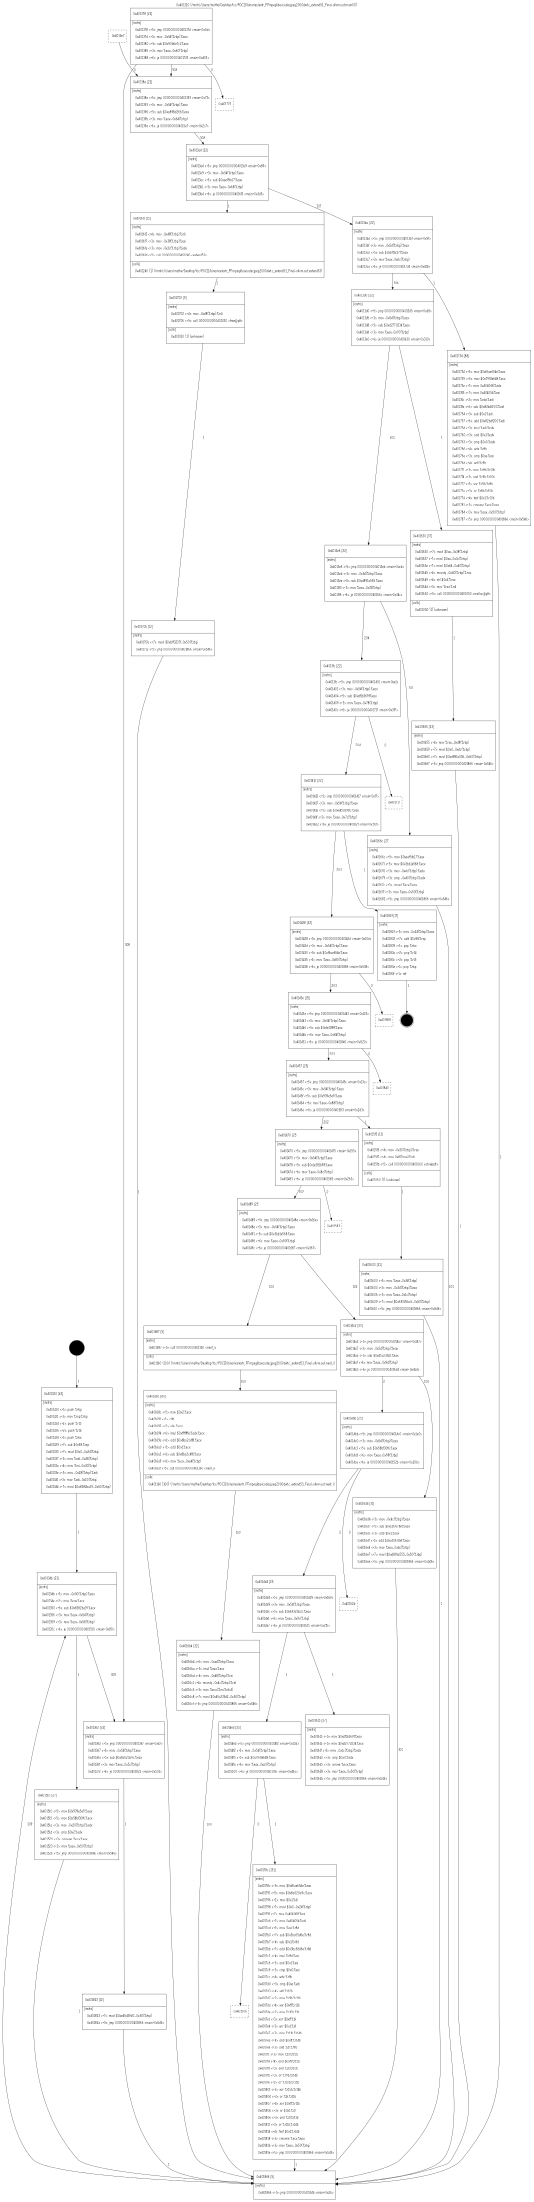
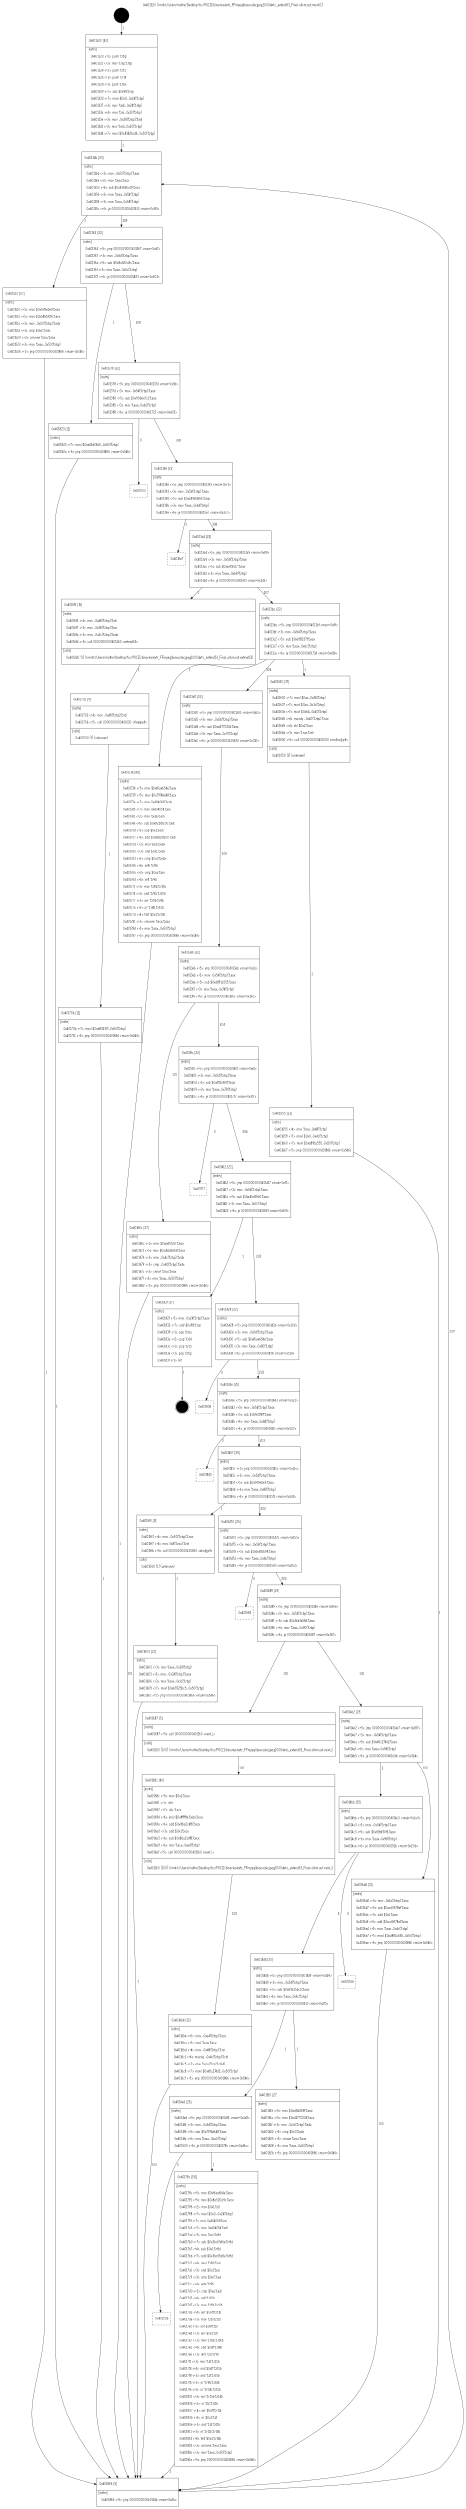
(126, 60) -> (182, 535)
(420, 437) -> (303, 667)
(124, 890) -> (130, 322)
